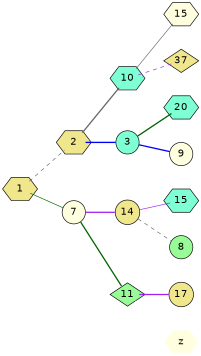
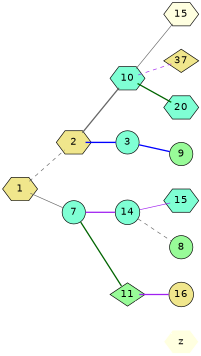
(154, 125) -> (154, 93)
(181, 154) -> (181, 154)
(47, 200) -> (47, 200)
(74, 212) -> (74, 212)
(128, 212) -> (128, 212)
(181, 294) -> (181, 294)
